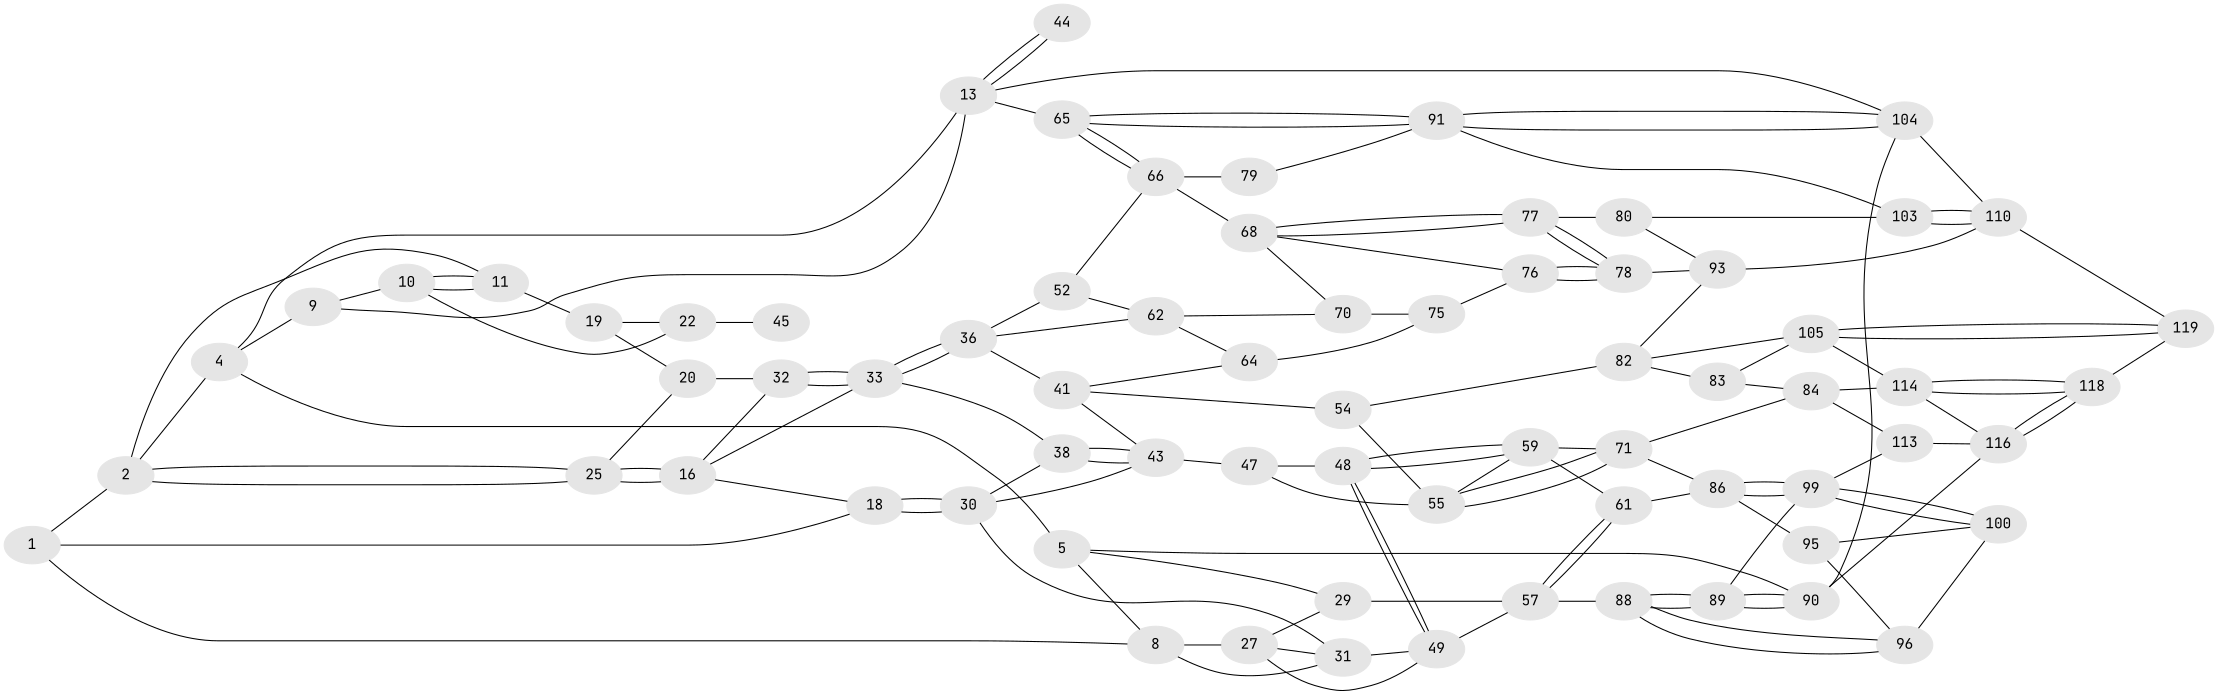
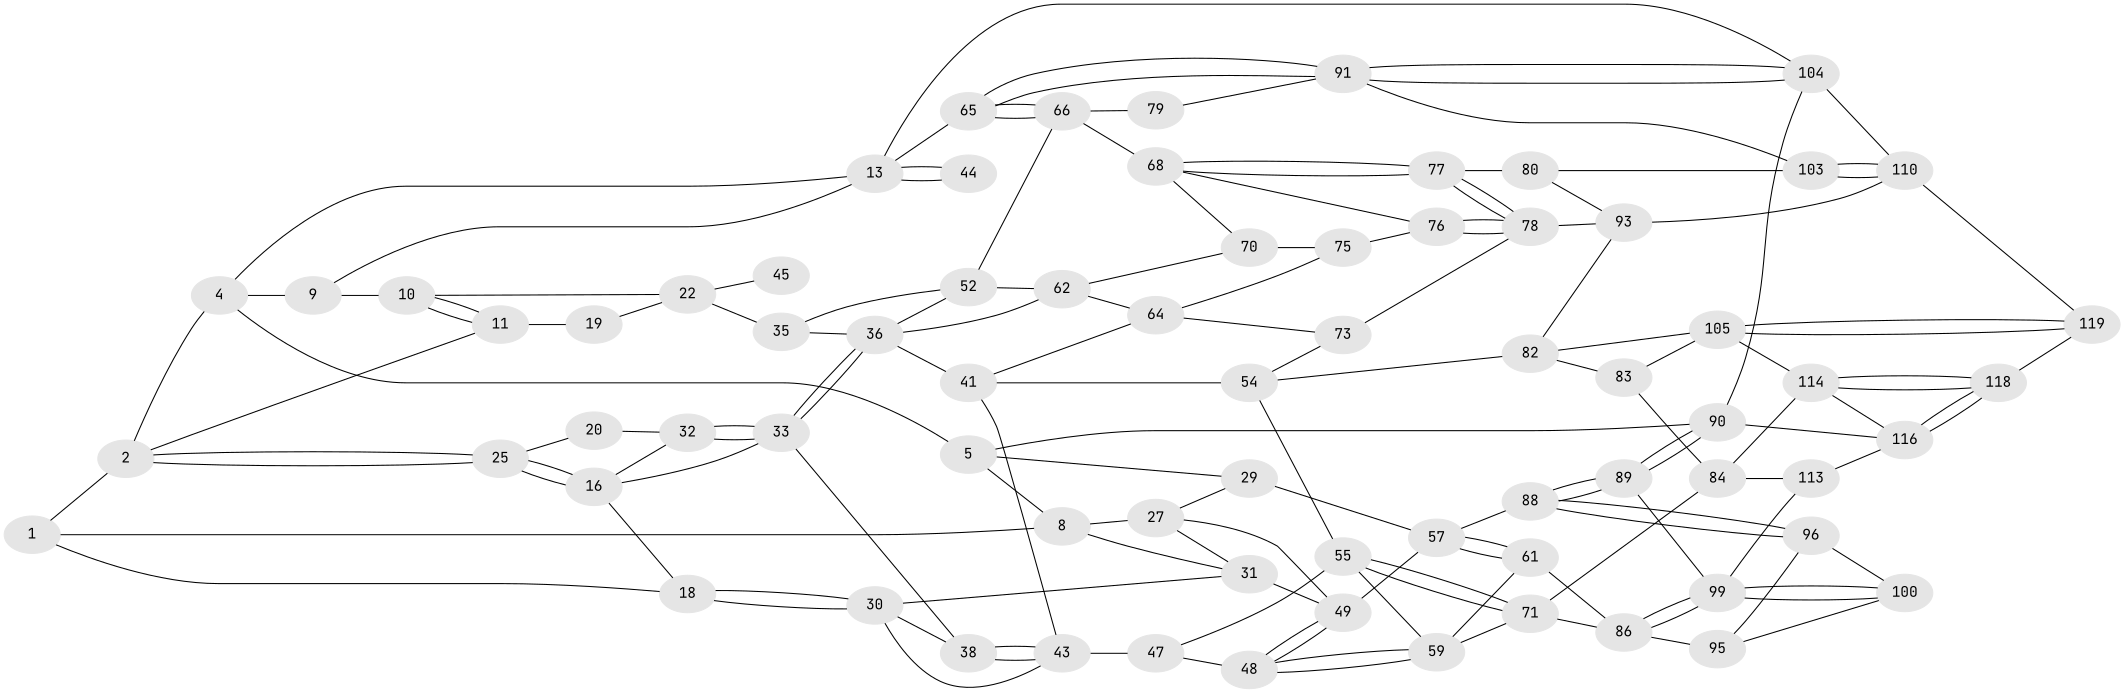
none -> (781, 332)
none -> (1343, 335)
(642, 351) -> none
